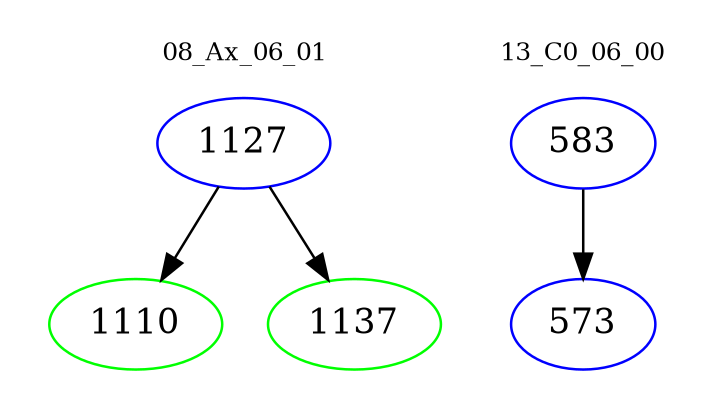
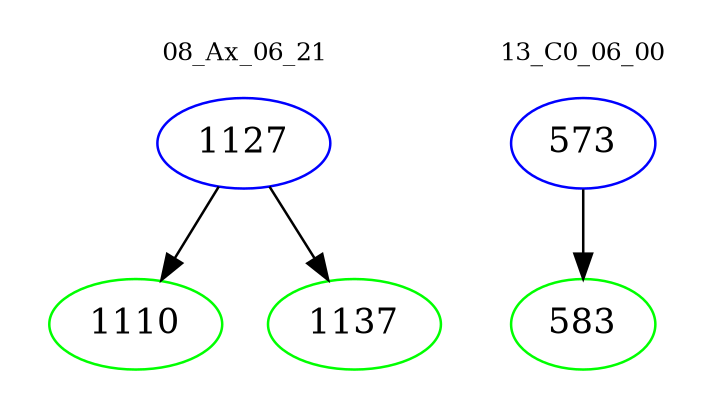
(245, 54) -> (245, 54)
(583, 143) -> (583, 324)
(583, 221) -> (583, 221)
